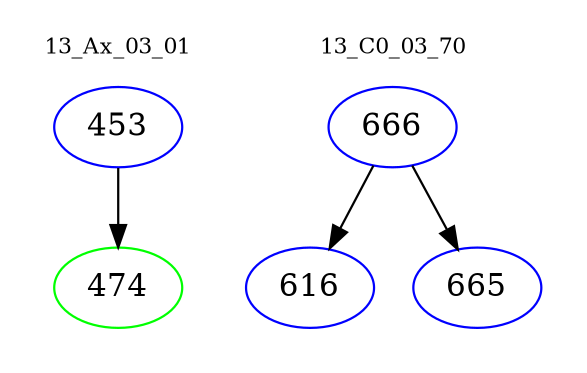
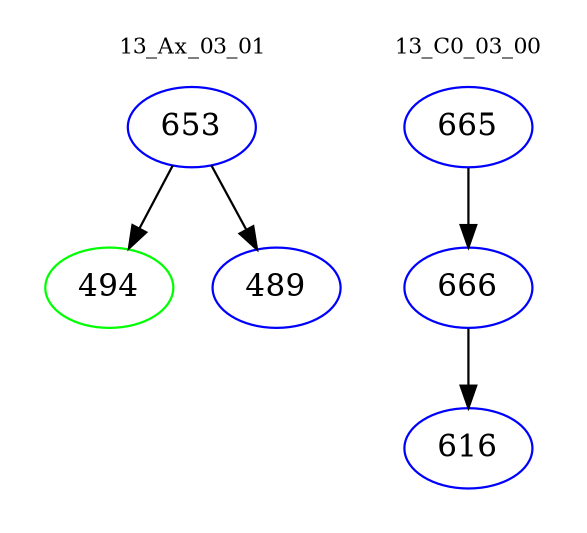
(394, 48) -> (468, 48)
(118, 127) -> (192, 127)
(430, 197) -> (468, 197)
(118, 288) -> (109, 288)
none -> (277, 288)
